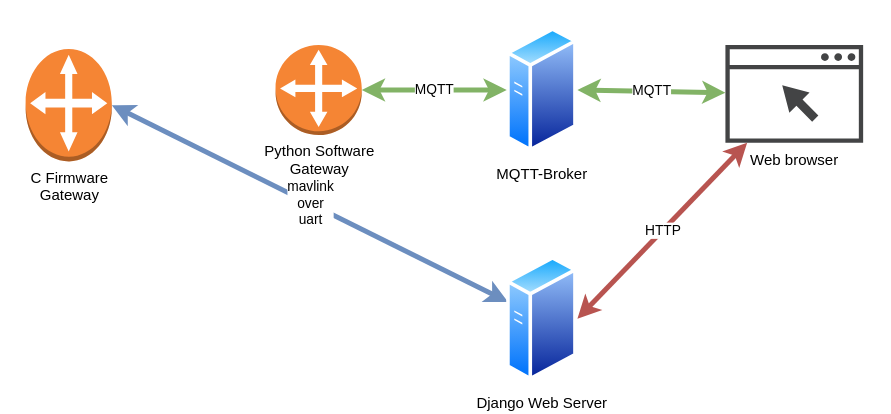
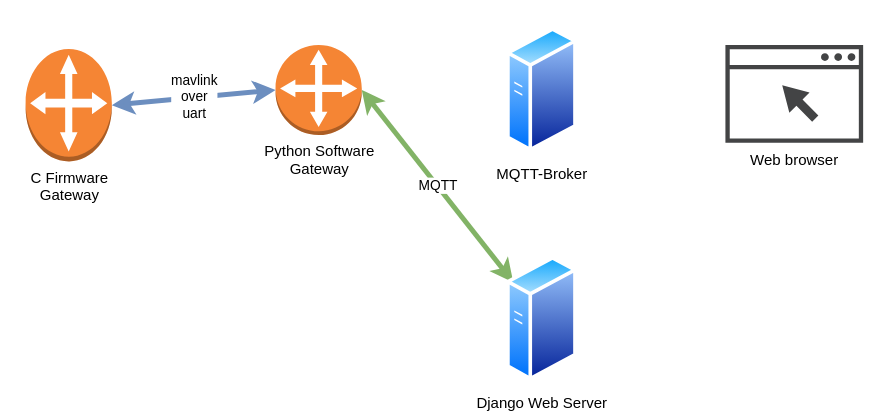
(434, 90) -> (438, 186)
(652, 91) -> none
(207, 152) -> (149, 102)
(661, 232) -> none
